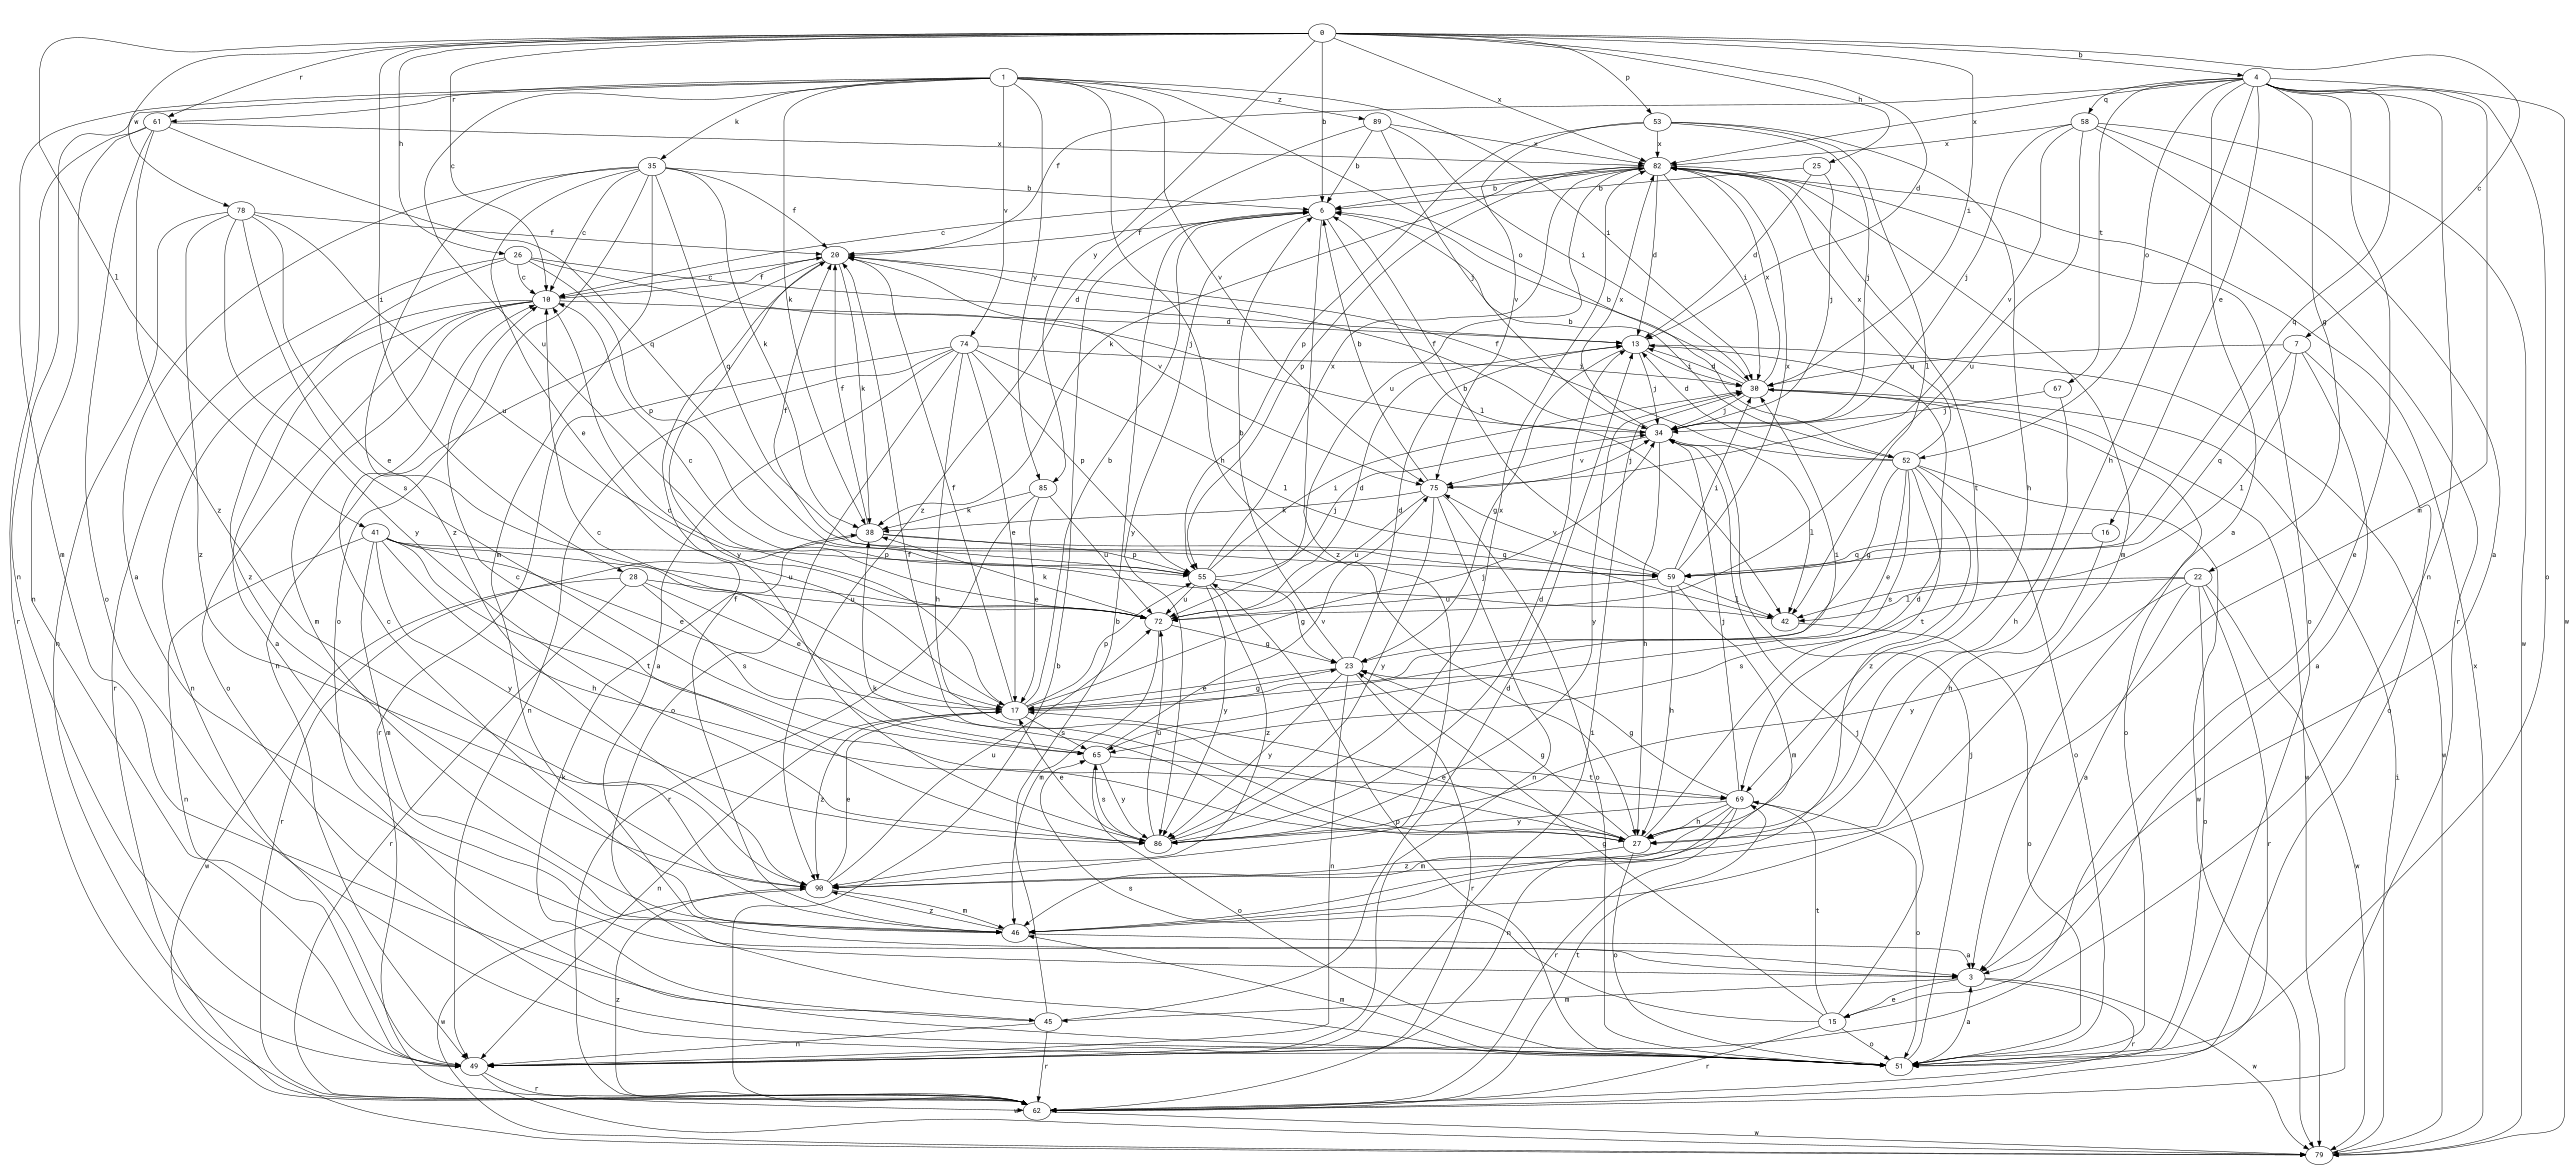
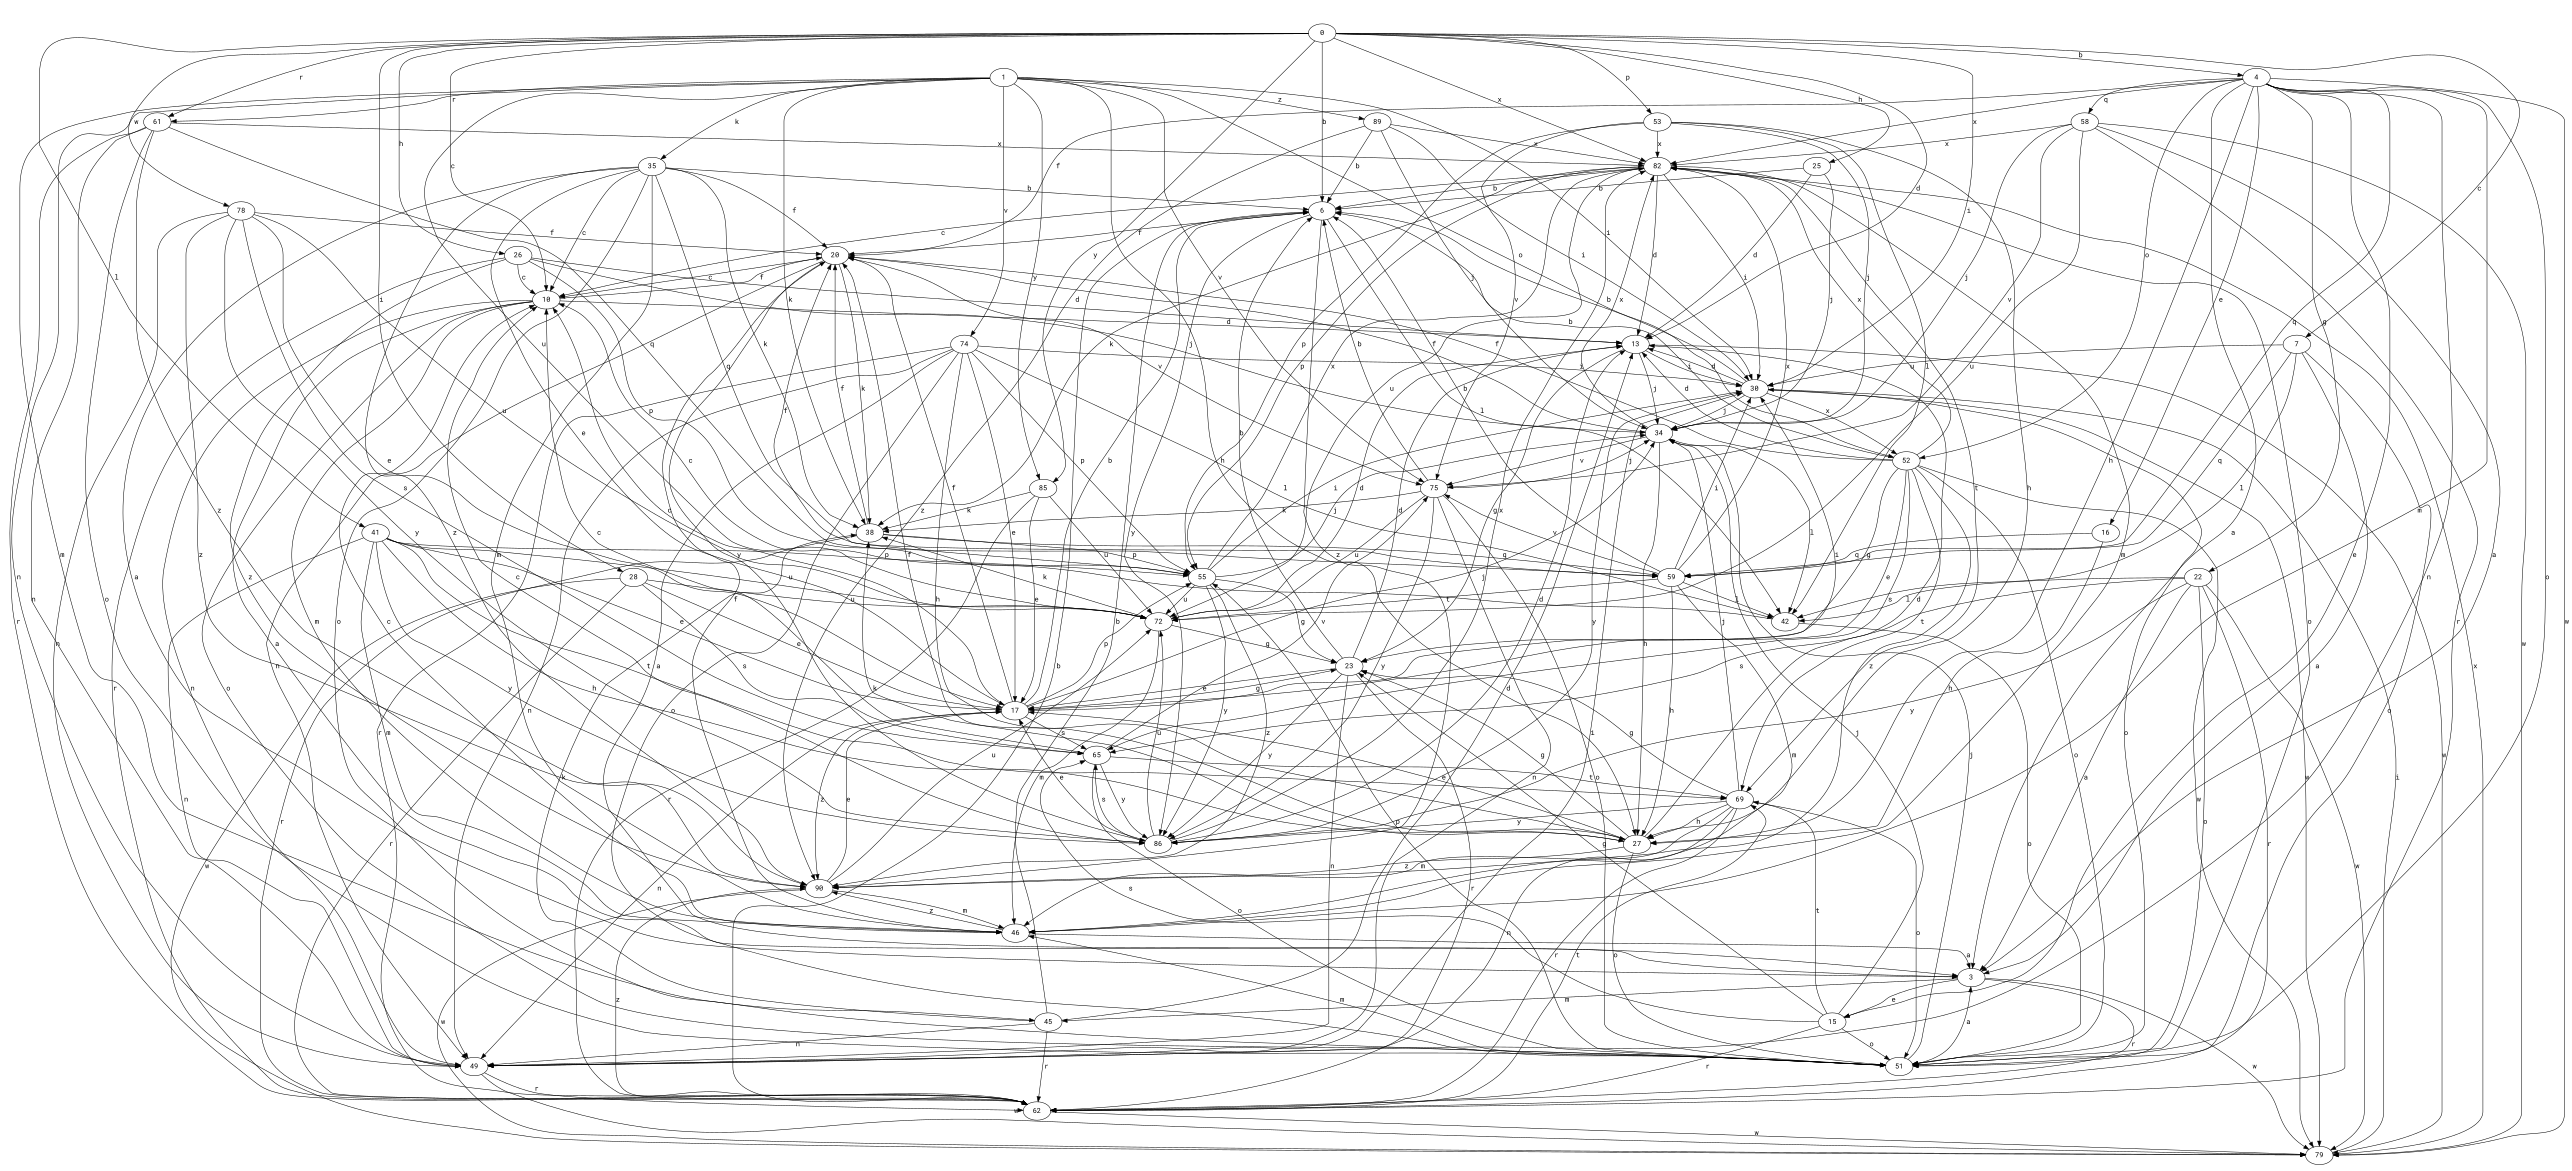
(1760, 258) -> (1838, 420)
(2058, 389) -> none
(1448, 600) -> (1448, 600)
